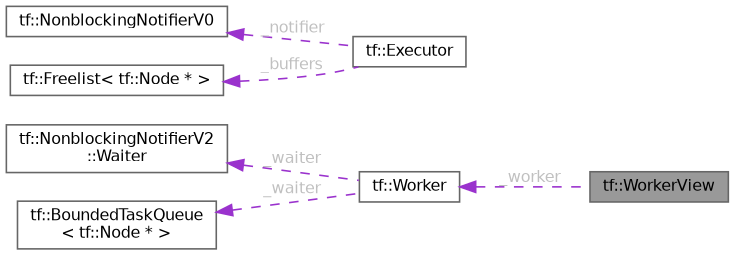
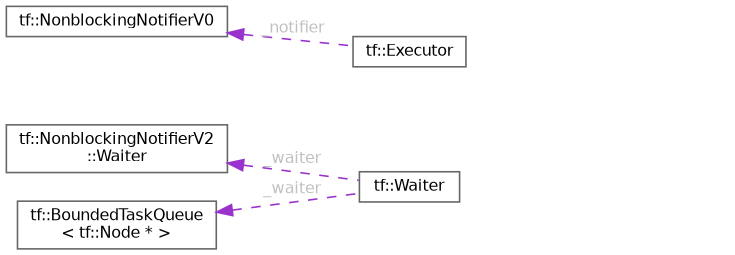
(117, 80) -> none
(409, 187) -> (409, 187)
(659, 187) -> none
